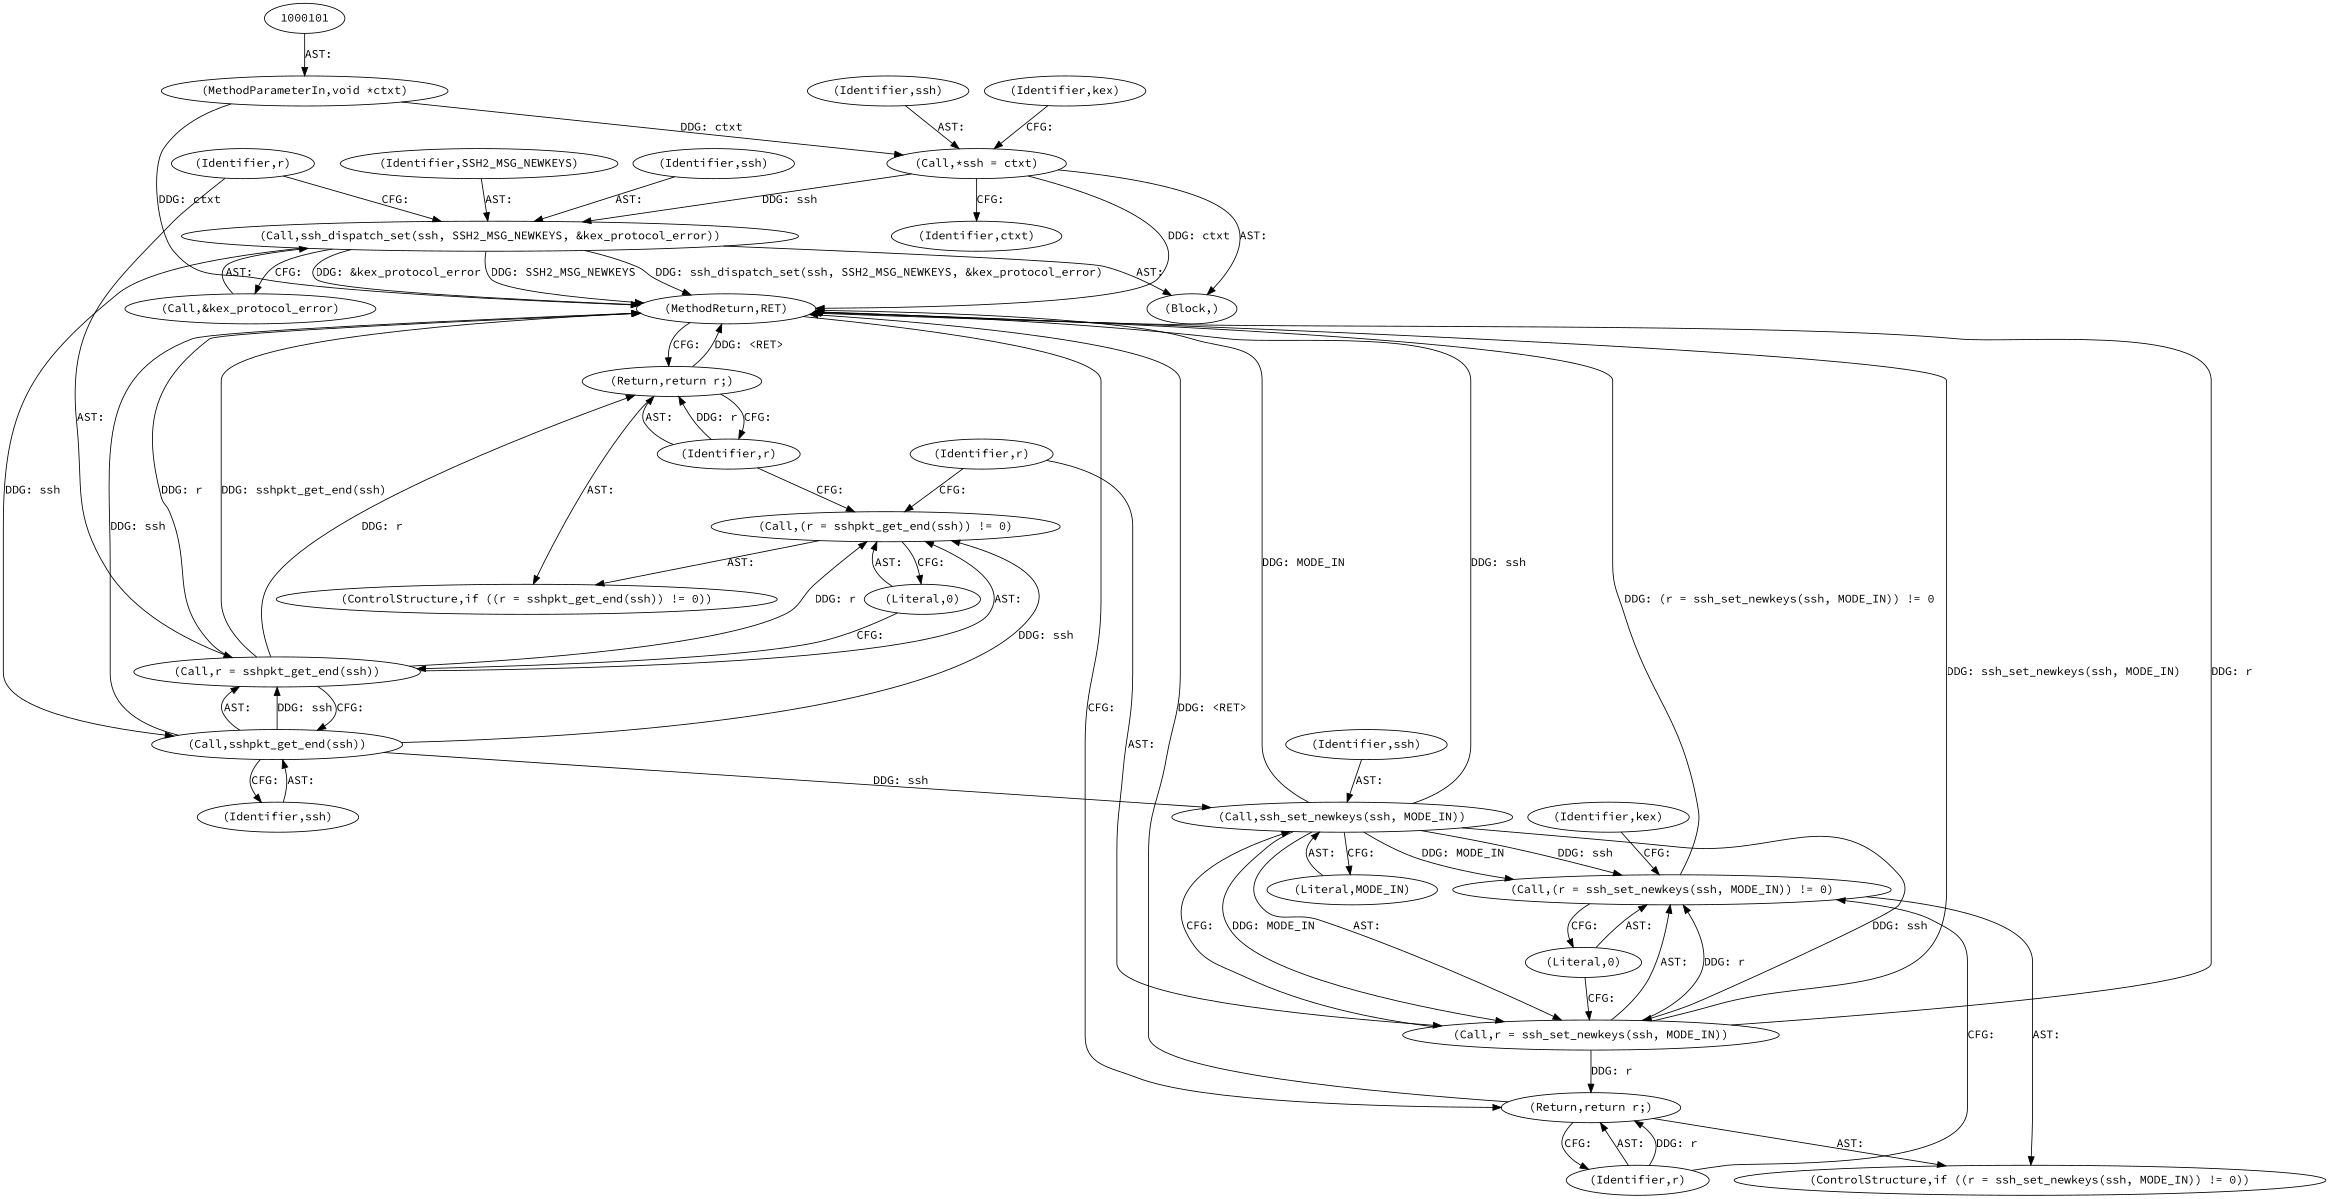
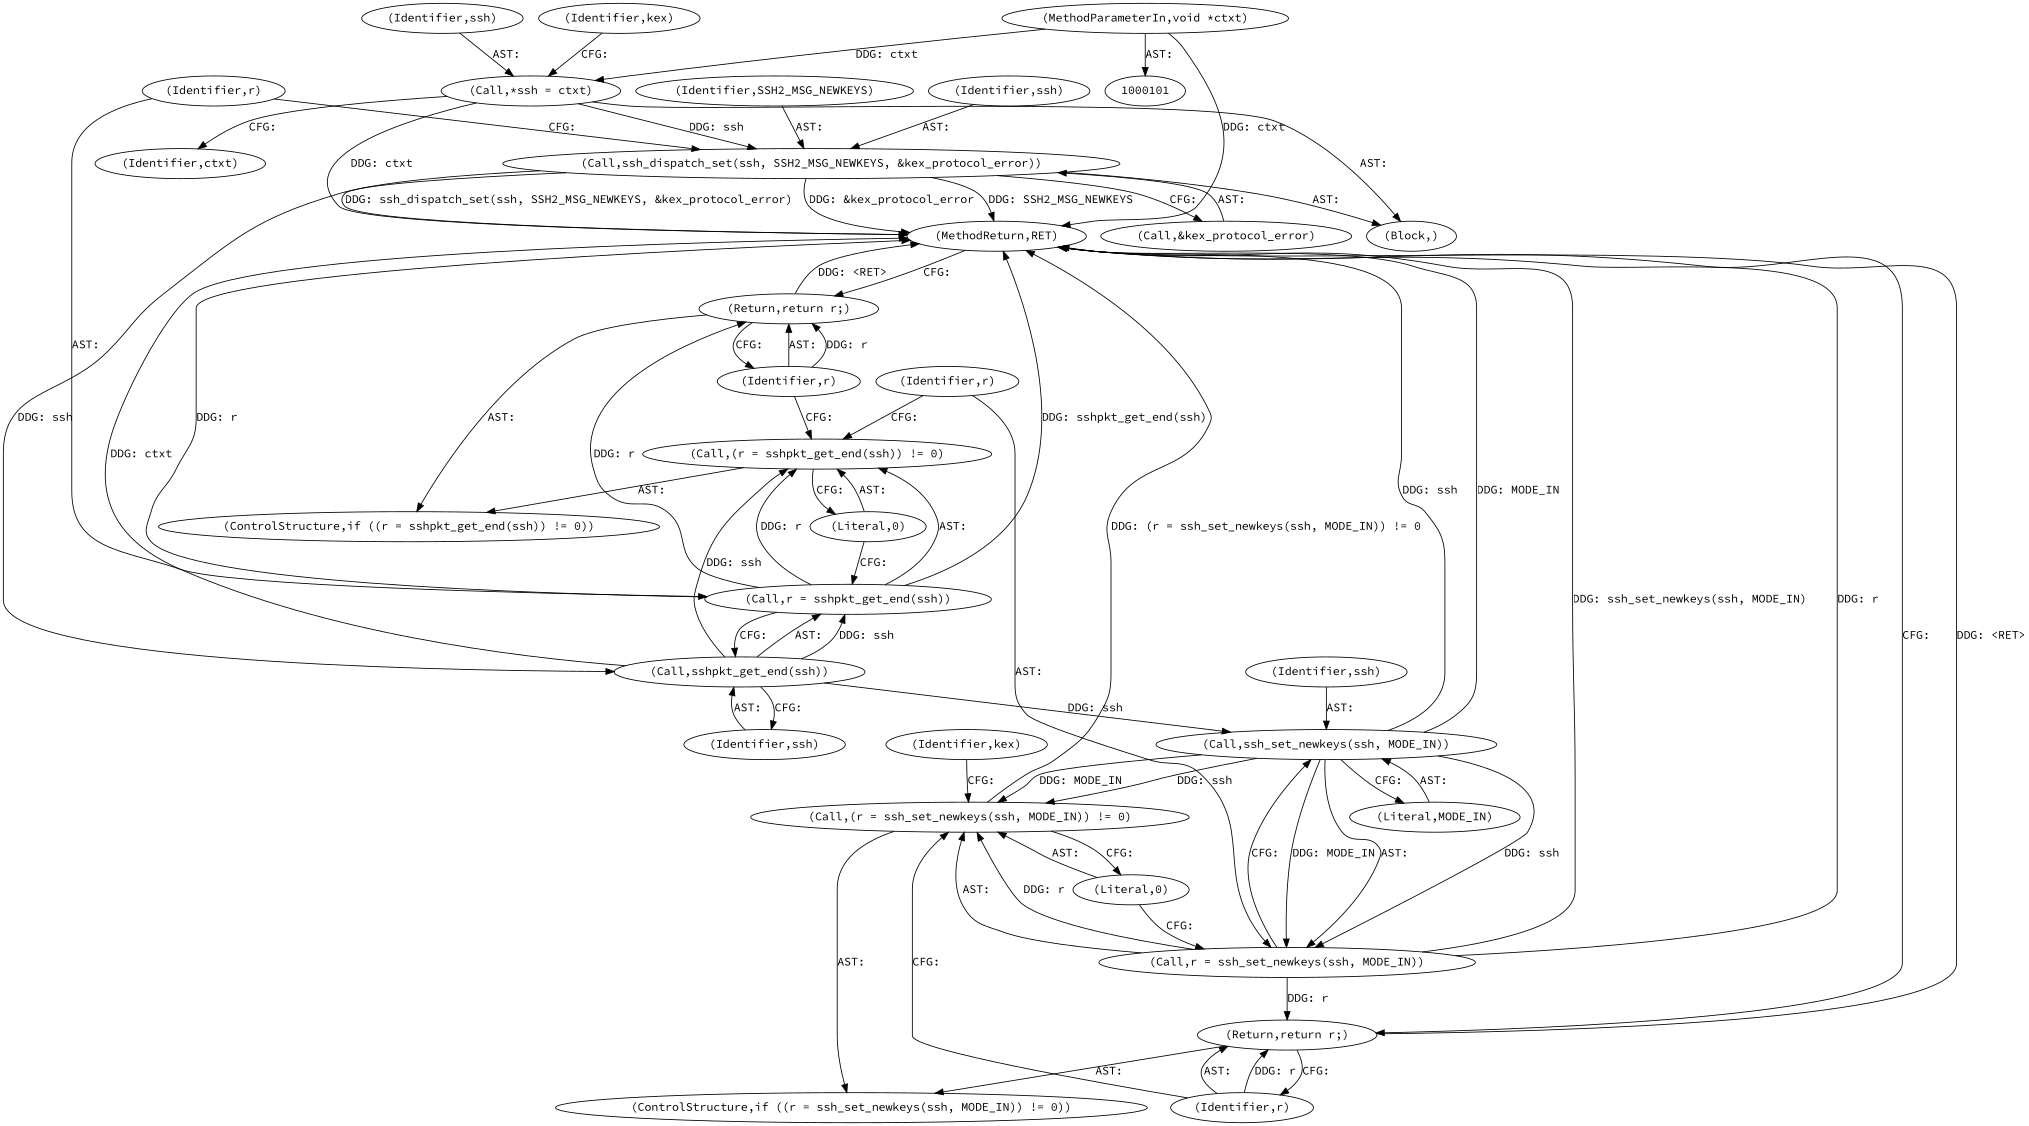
(305, 51) -> (1145, 51)
(138, 527) -> (141, 454)
